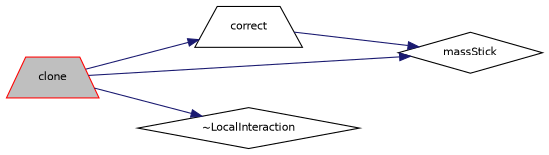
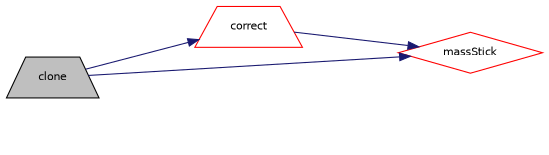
(249, 27) -> (249, 27)
(470, 53) -> (470, 53)
(53, 78) -> (53, 78)
(249, 128) -> none
